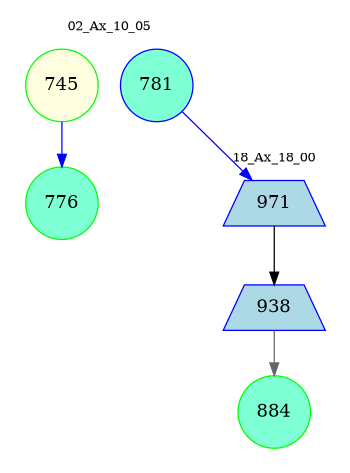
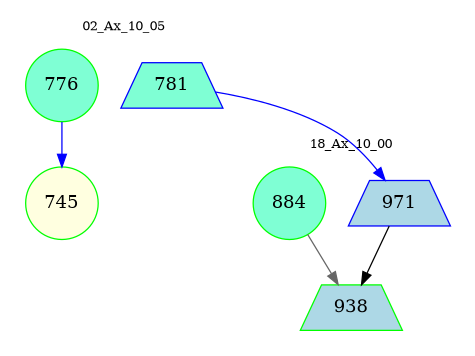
(157, 85) -> (172, 85)
(62, 138) -> (62, 138)
(274, 158) -> (351, 145)
(274, 308) -> (351, 308)
(274, 347) -> (320, 254)
